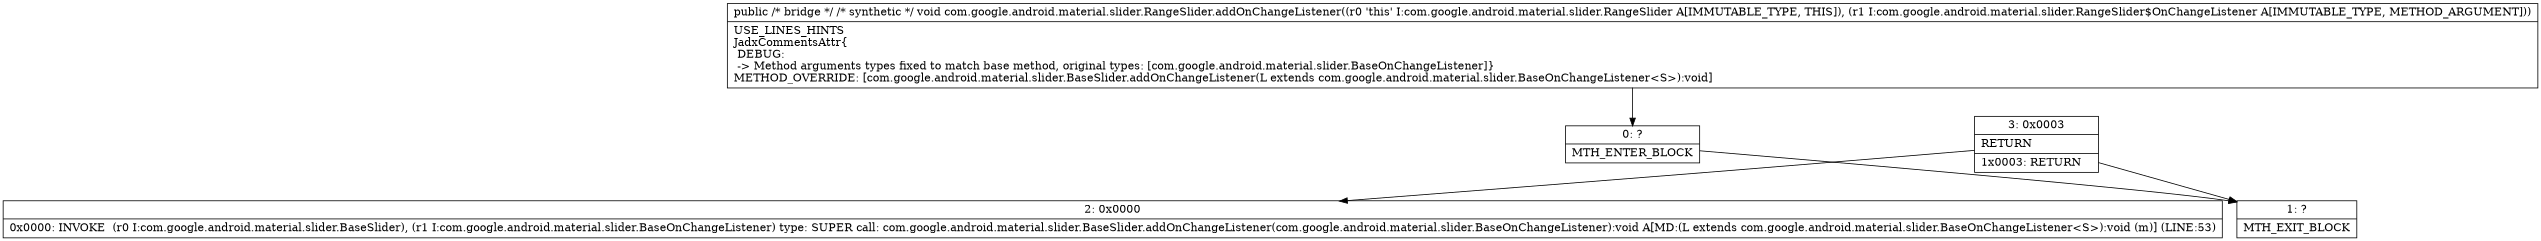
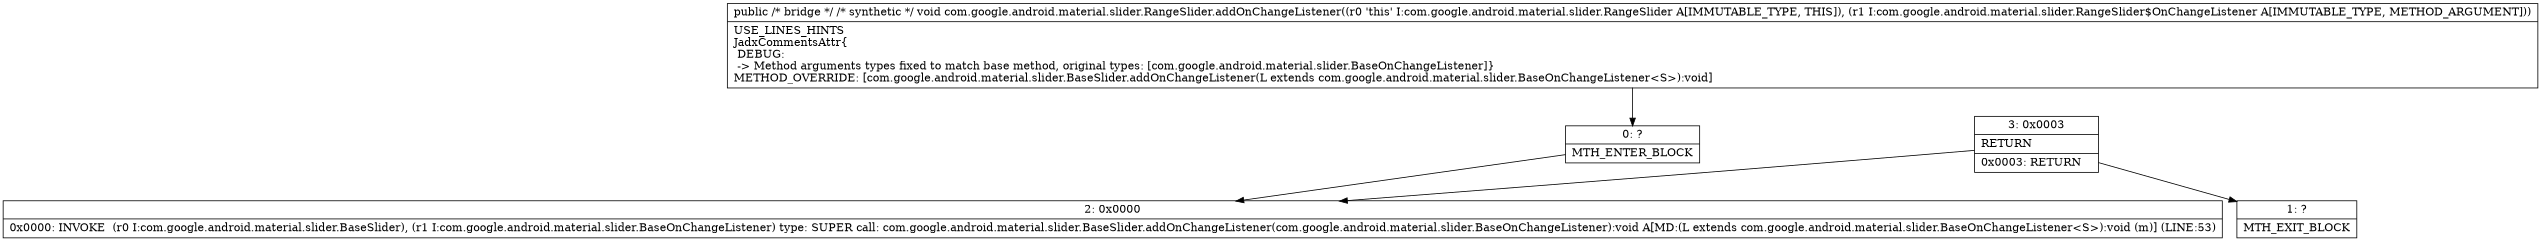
(2037, 163) -> (2037, 163)
(1965, 174) -> (1405, 177)
